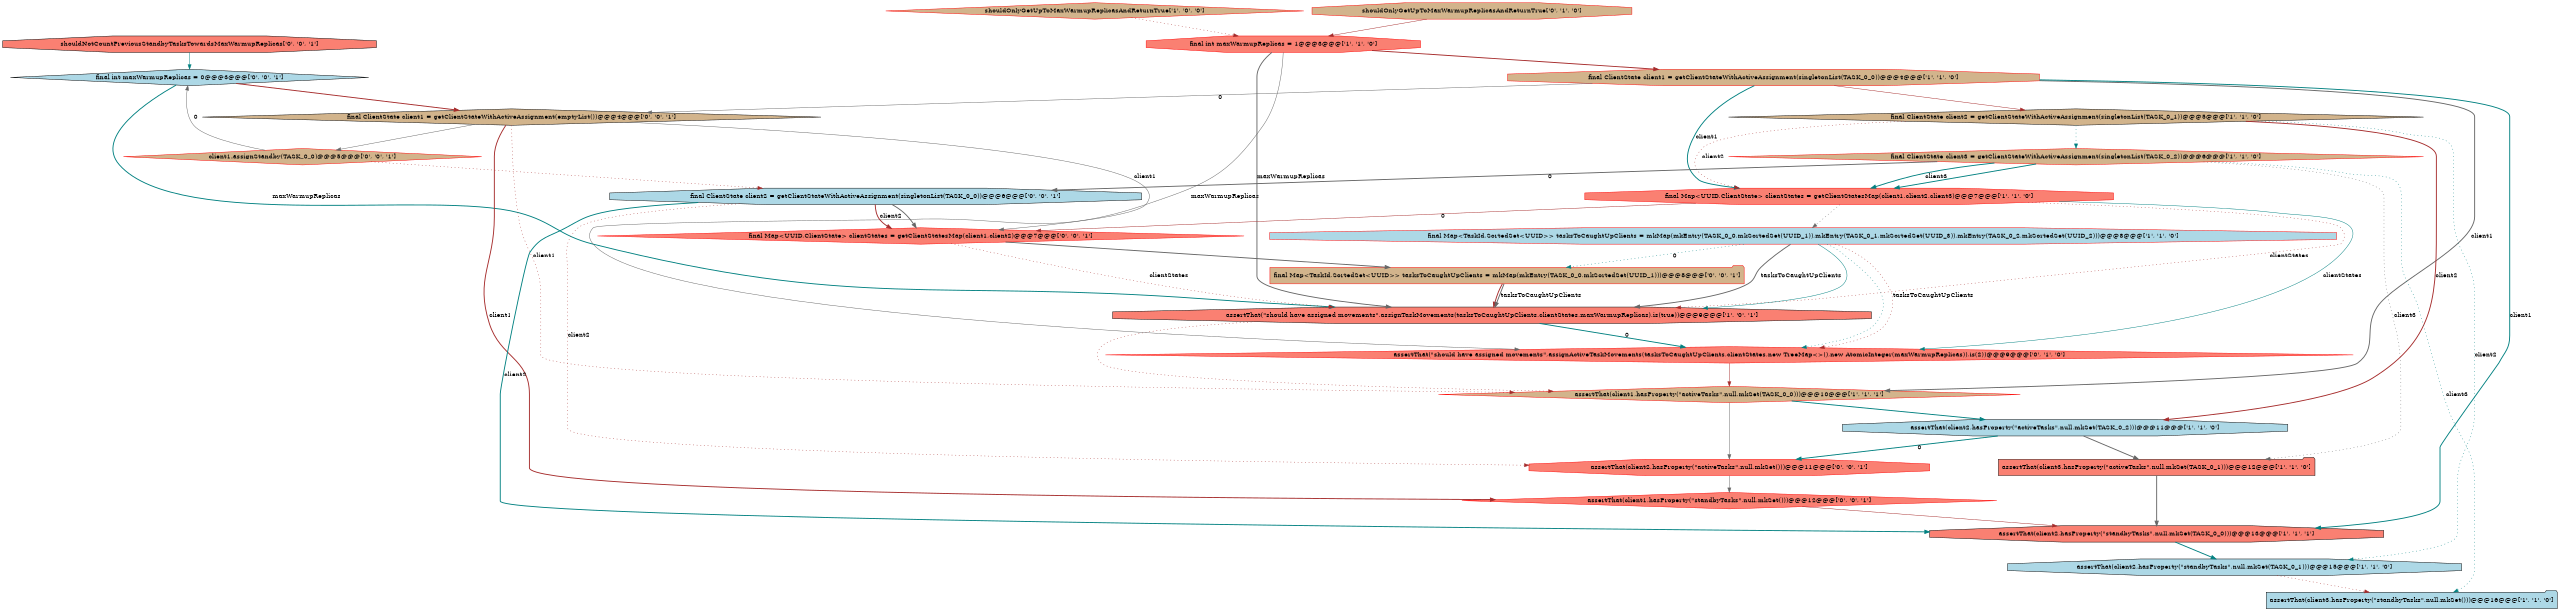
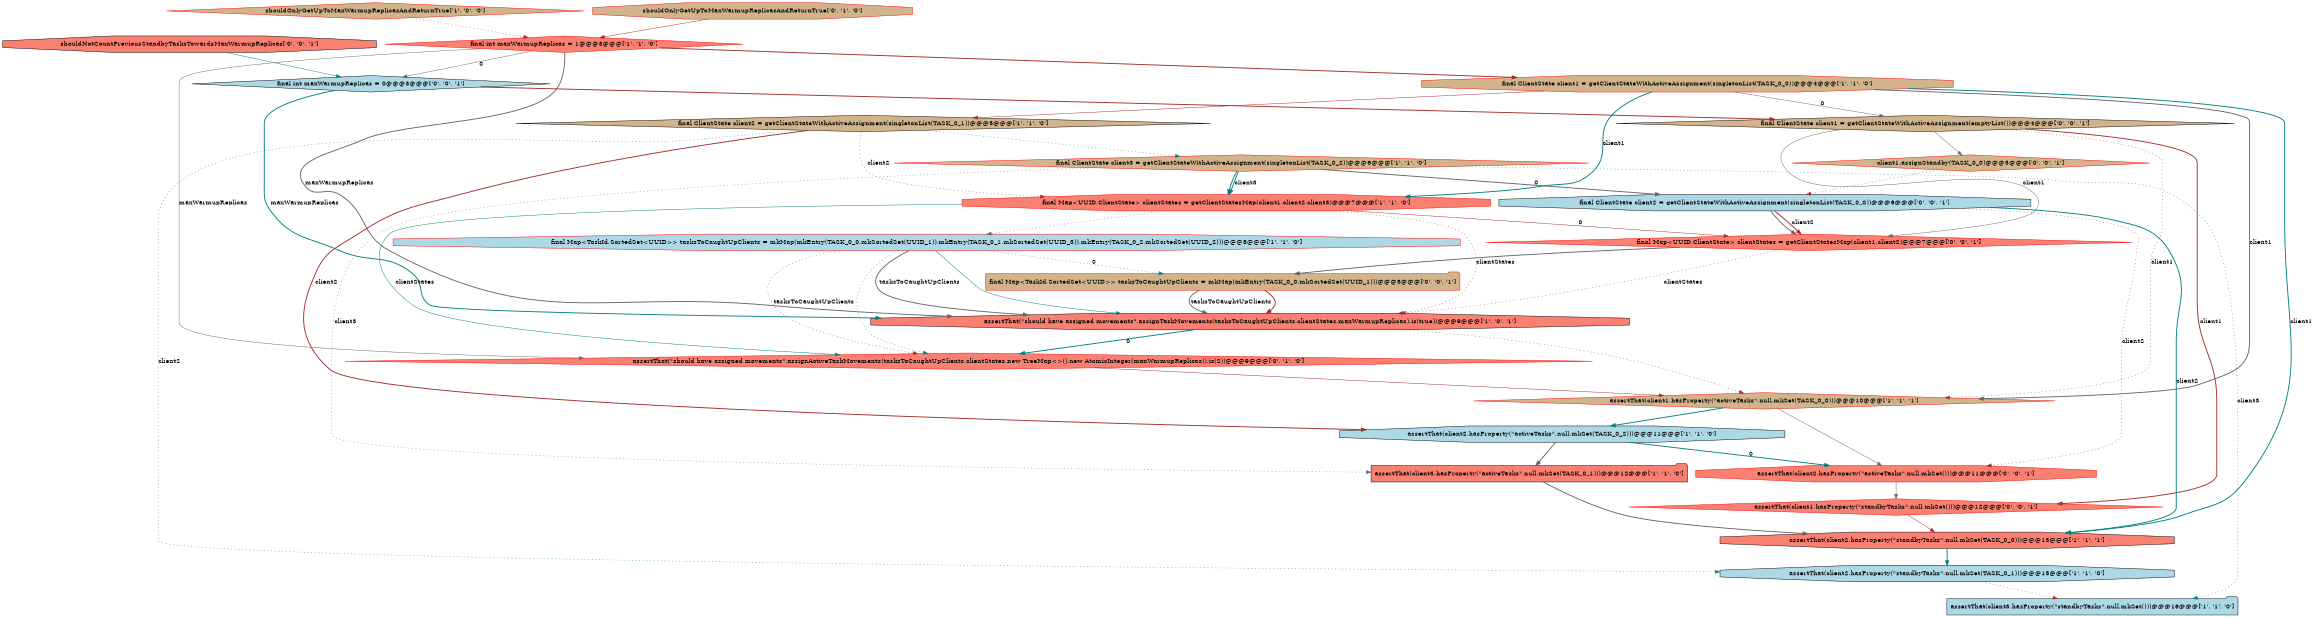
(1283, 44) -> (564, 44)
(211, 136) -> (470, 64)
